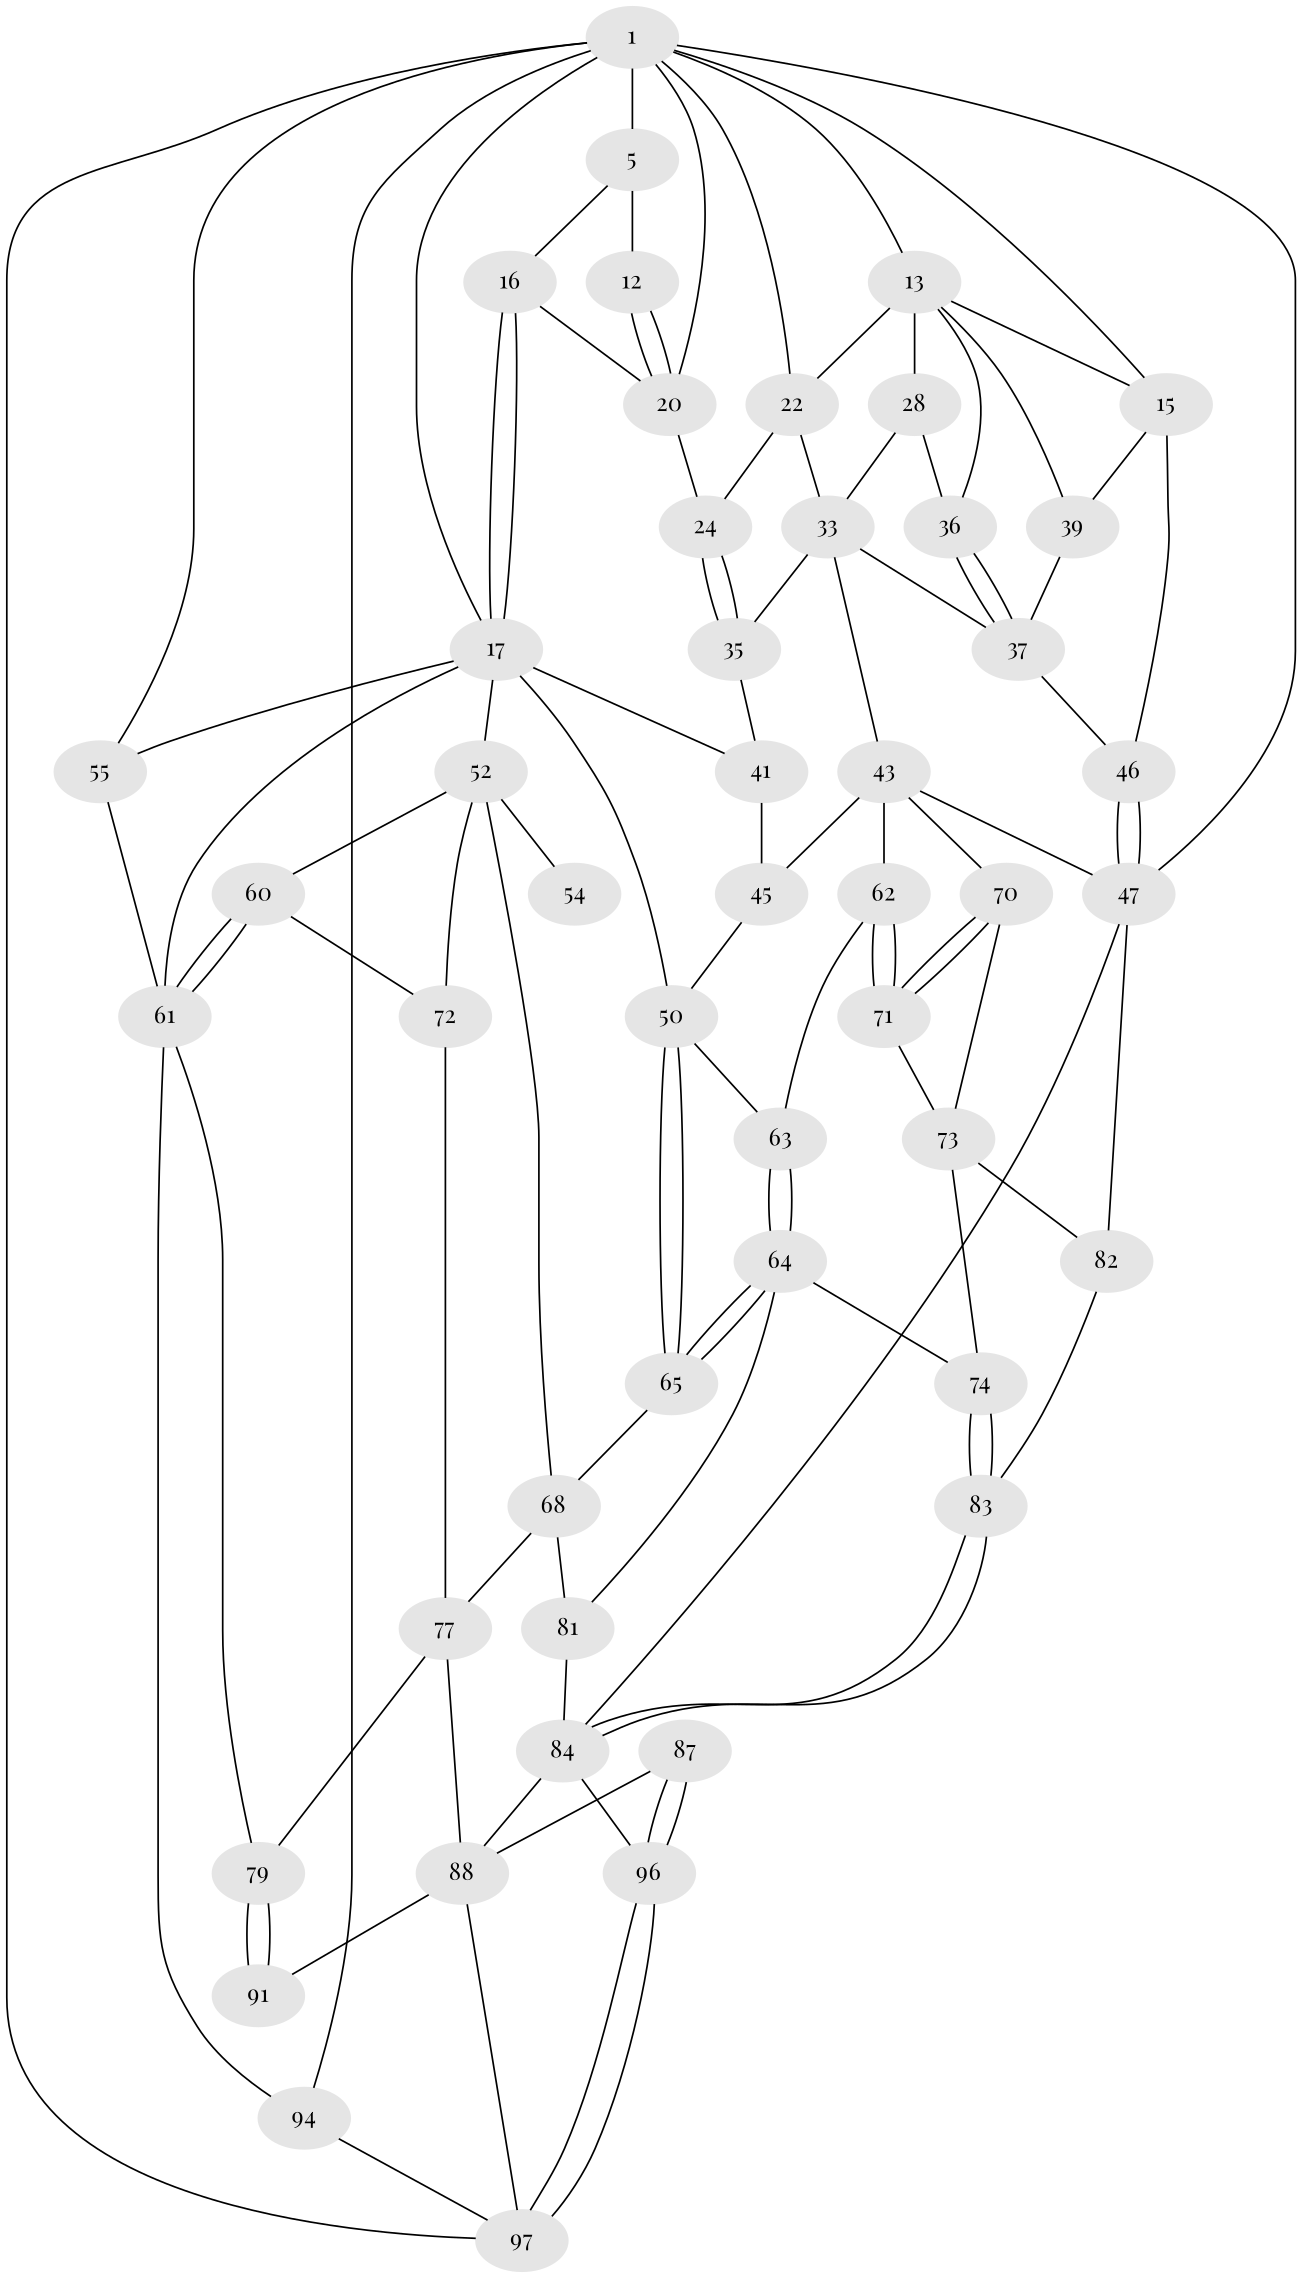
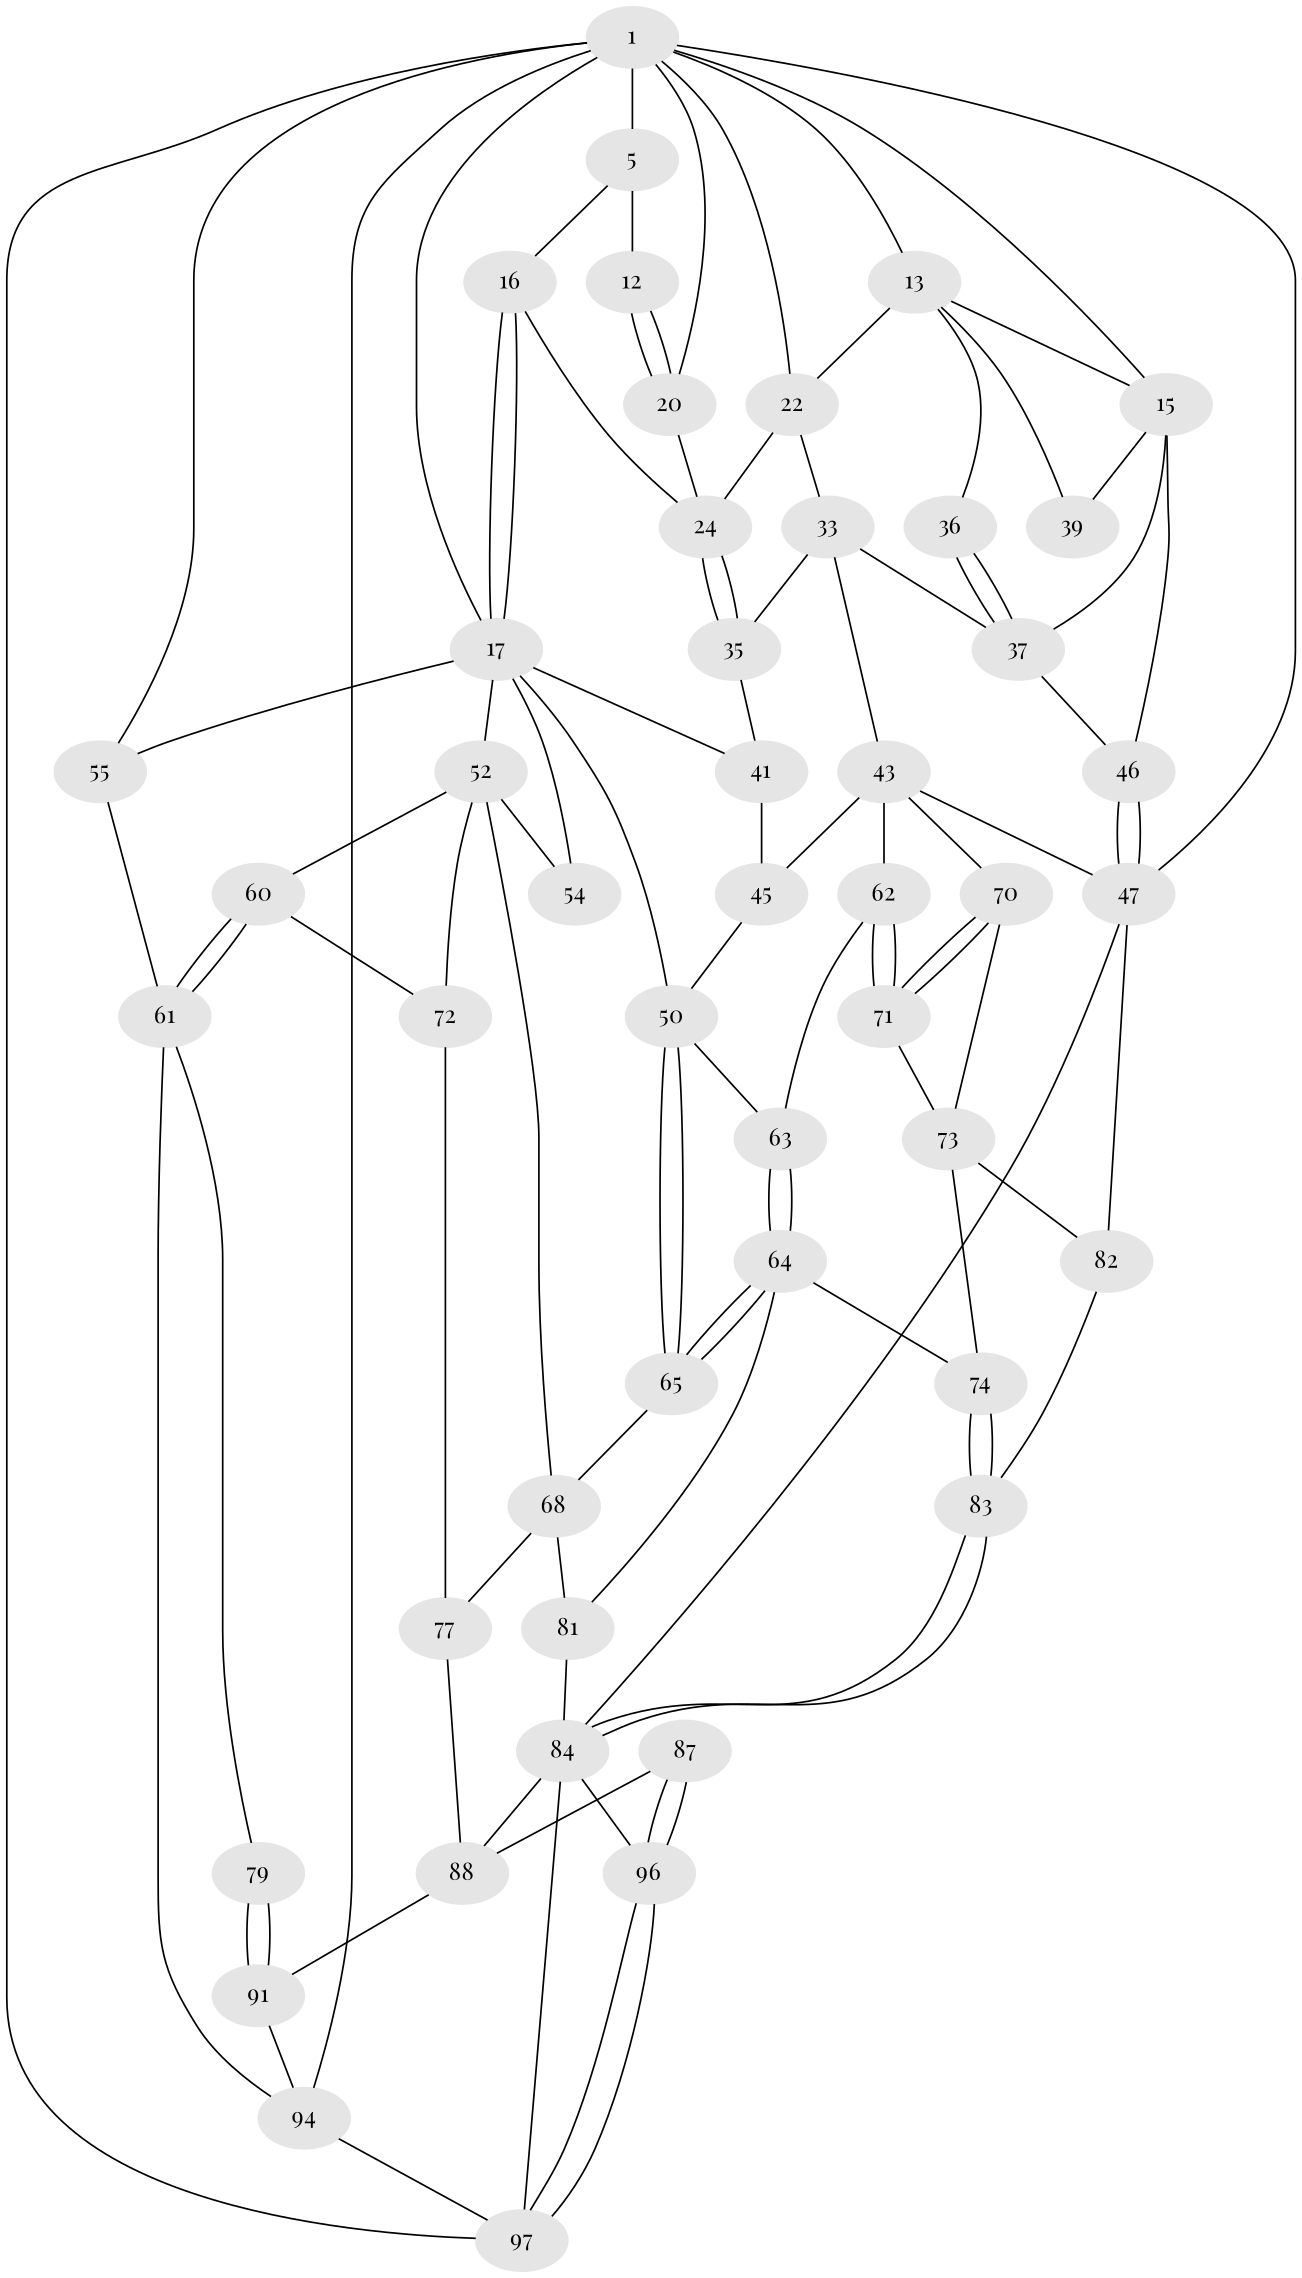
(590, 344) -> (592, 414)
(915, 405) -> none
(1045, 588) -> (1139, 549)
(265, 788) -> (551, 768)
(363, 1737) -> none
none -> (281, 2057)
(492, 2057) -> (542, 1996)
